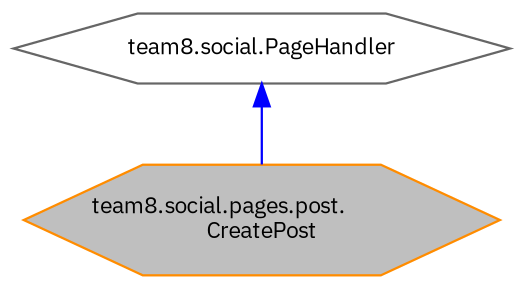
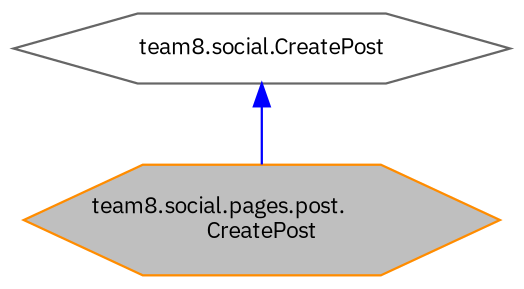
(262, 49) -> (262, 49)
